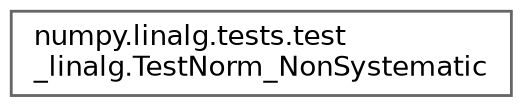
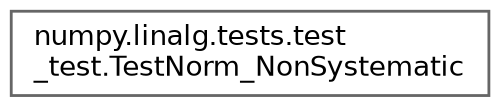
(261, 53) -> (250, 53)
